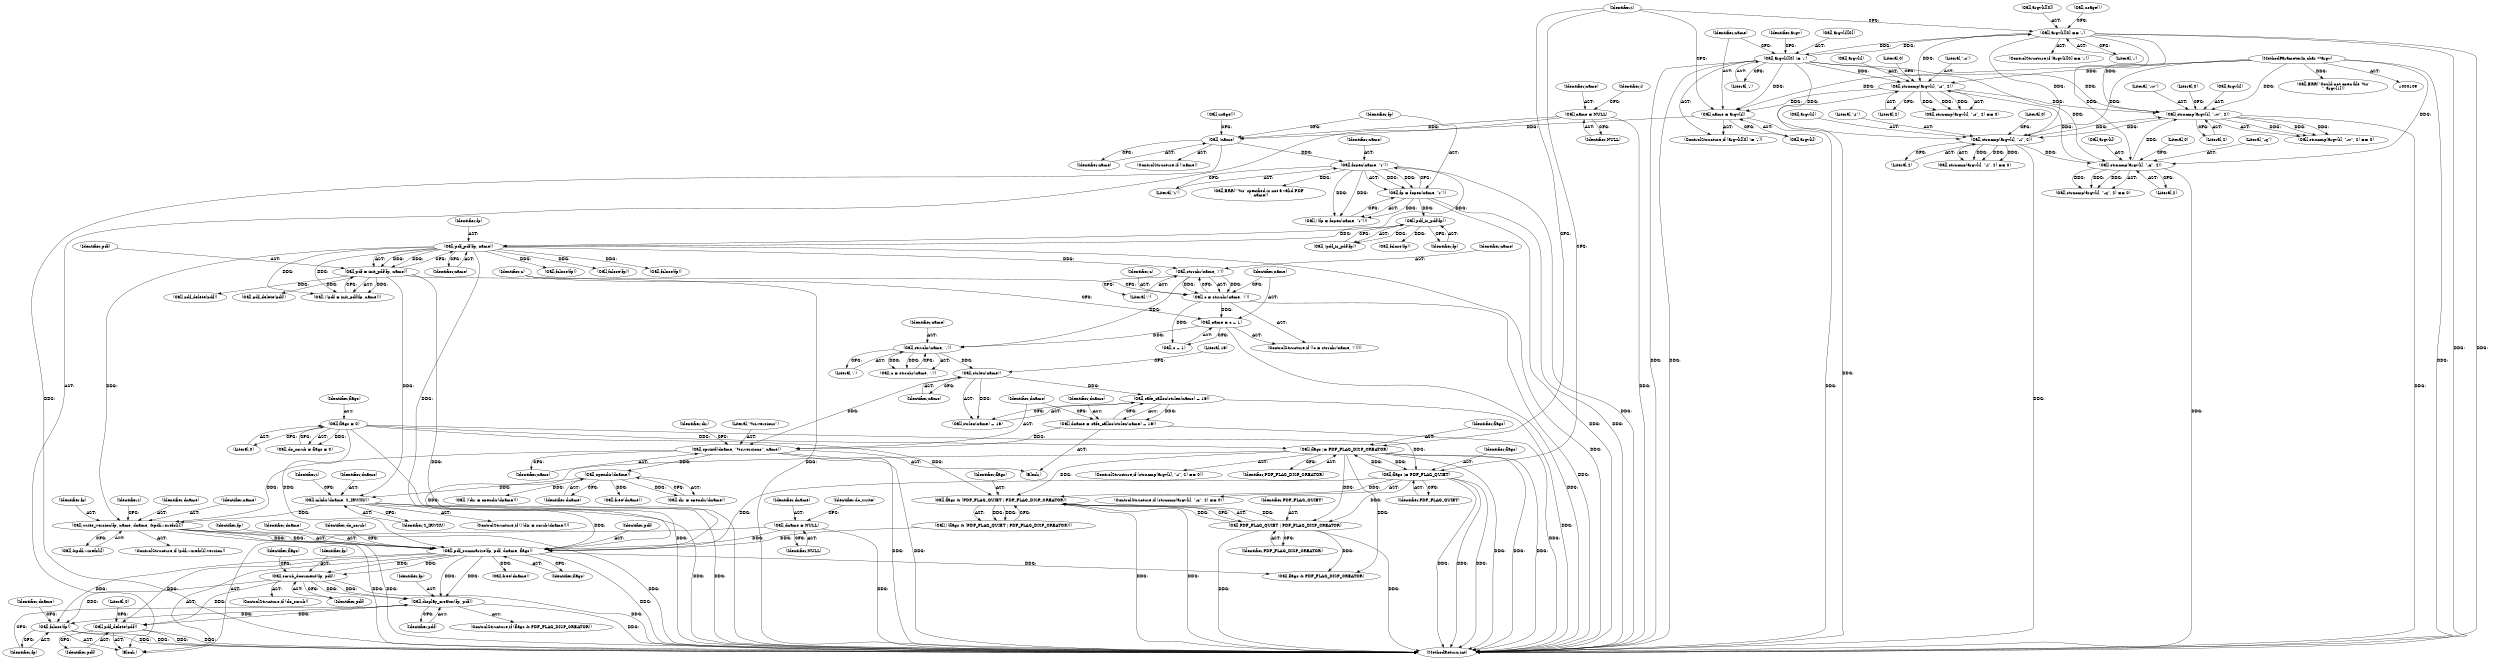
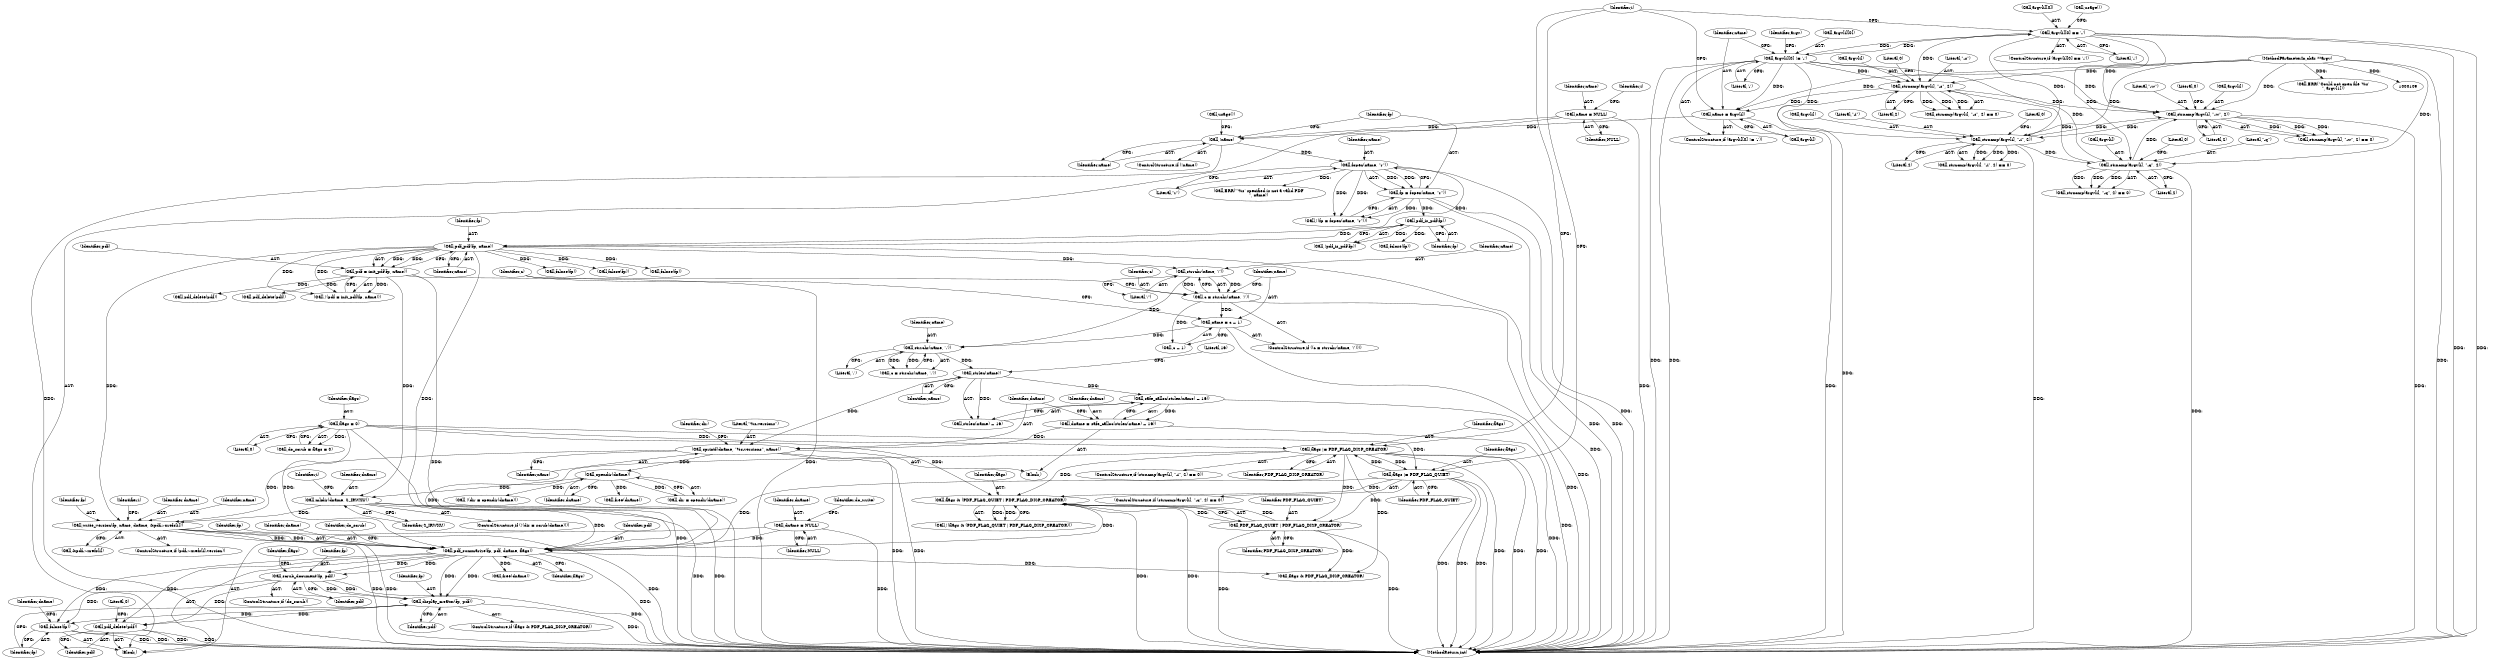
(2376, 71) -> (2376, 71)
(745, 543) -> (852, 544)
